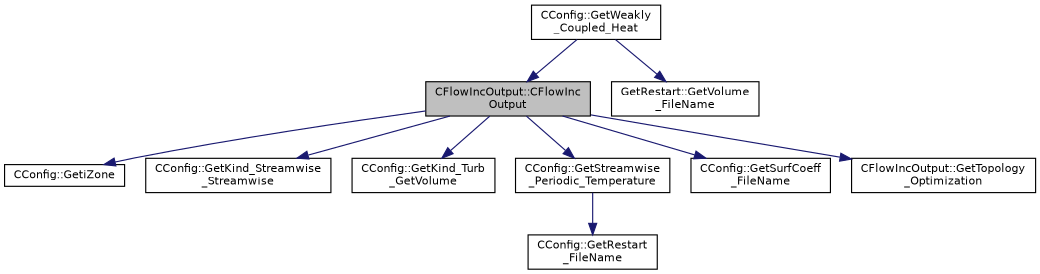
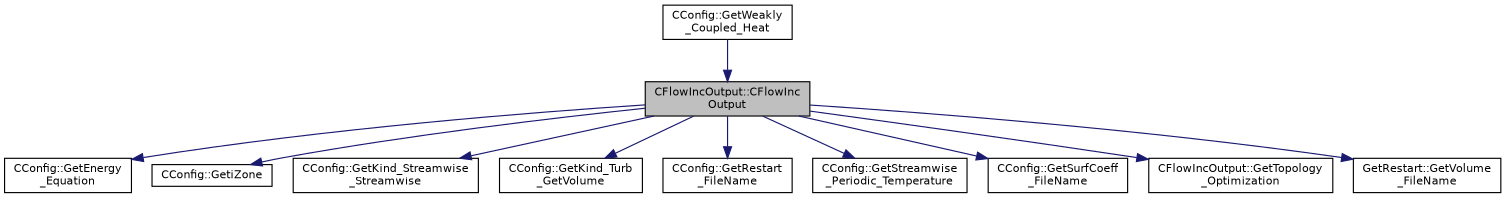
(636, 57) -> (1076, 127)
none -> (68, 175)
(593, 208) -> (728, 131)
